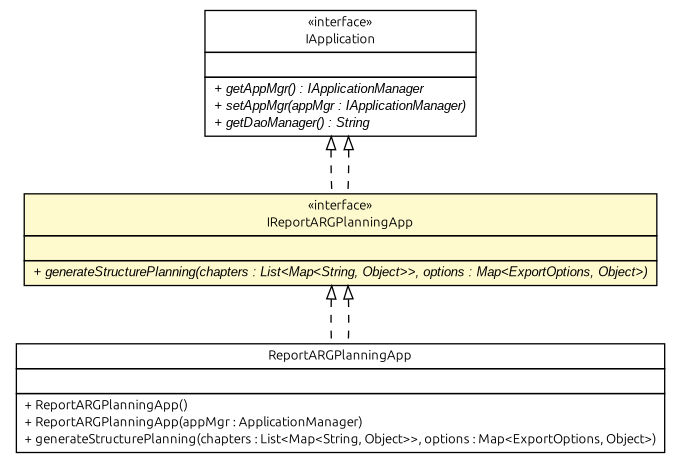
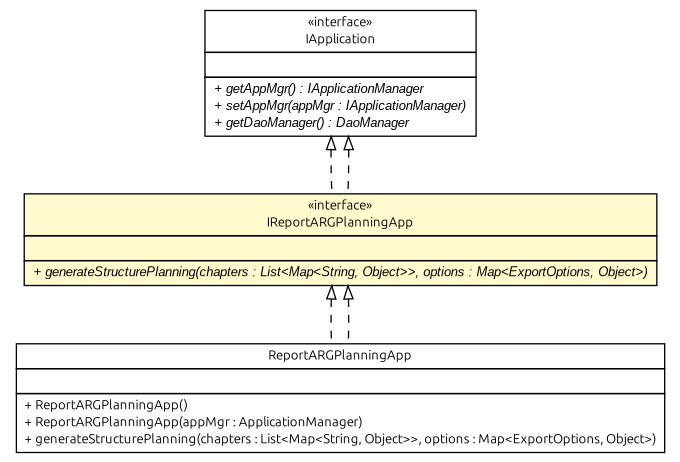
(292, 123) -> (312, 123)
